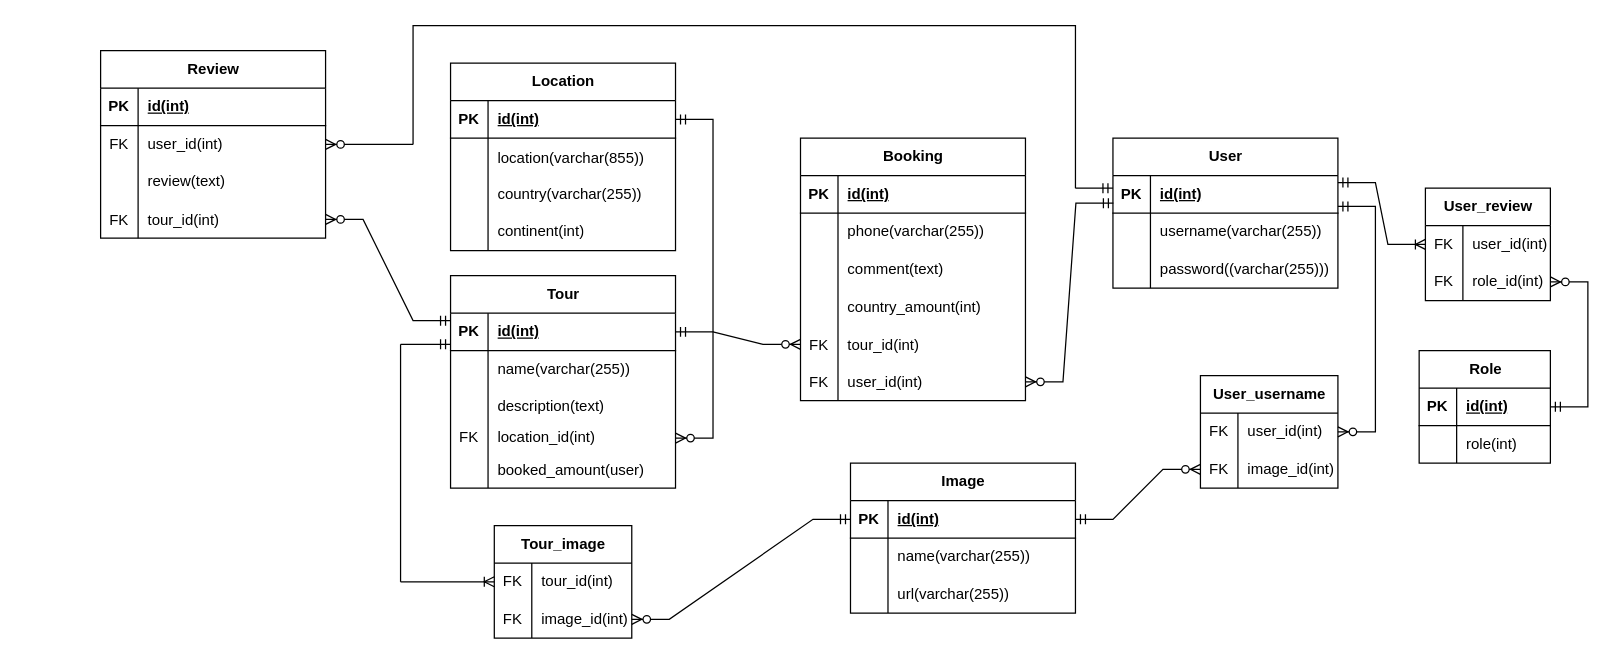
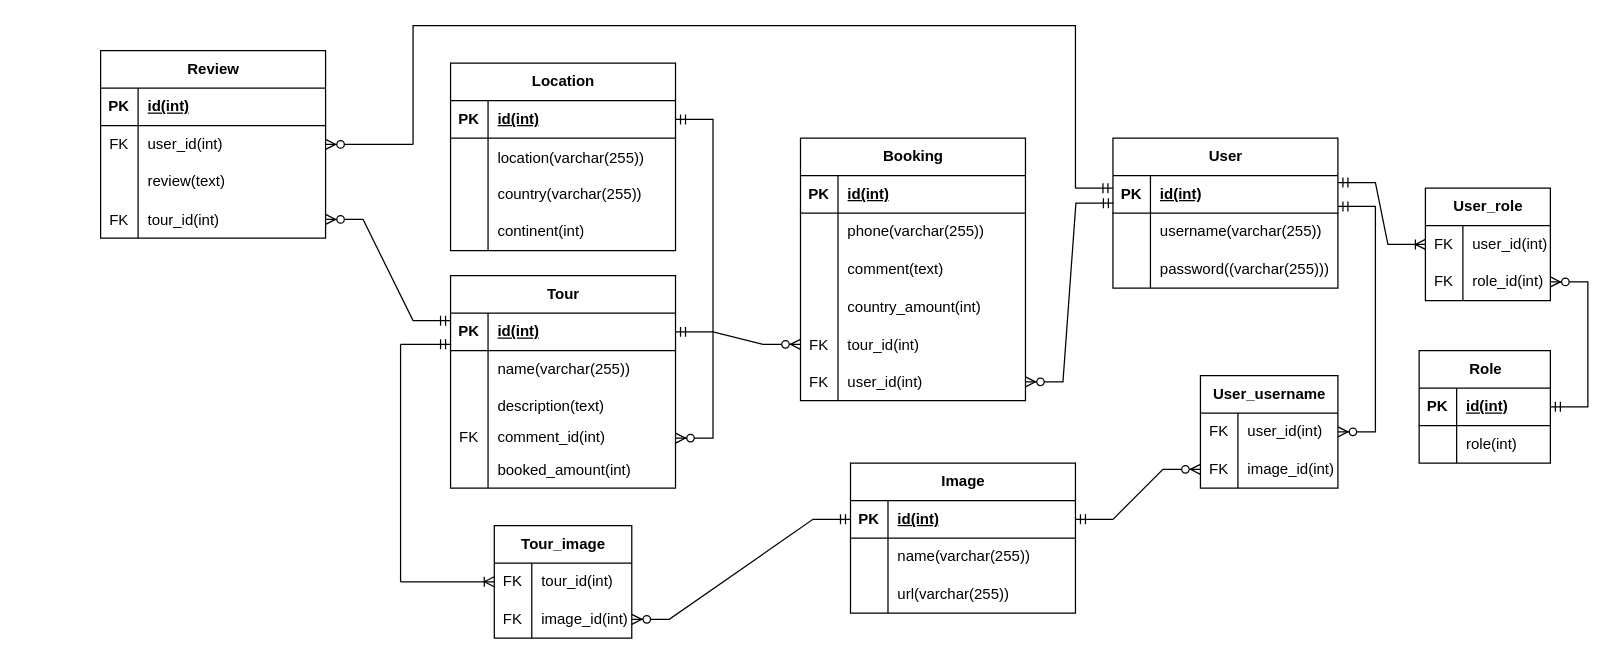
(586, 158) -> (586, 158)
(1489, 207) -> (1489, 207)
(558, 438) -> (557, 438)
(577, 470) -> (571, 470)
